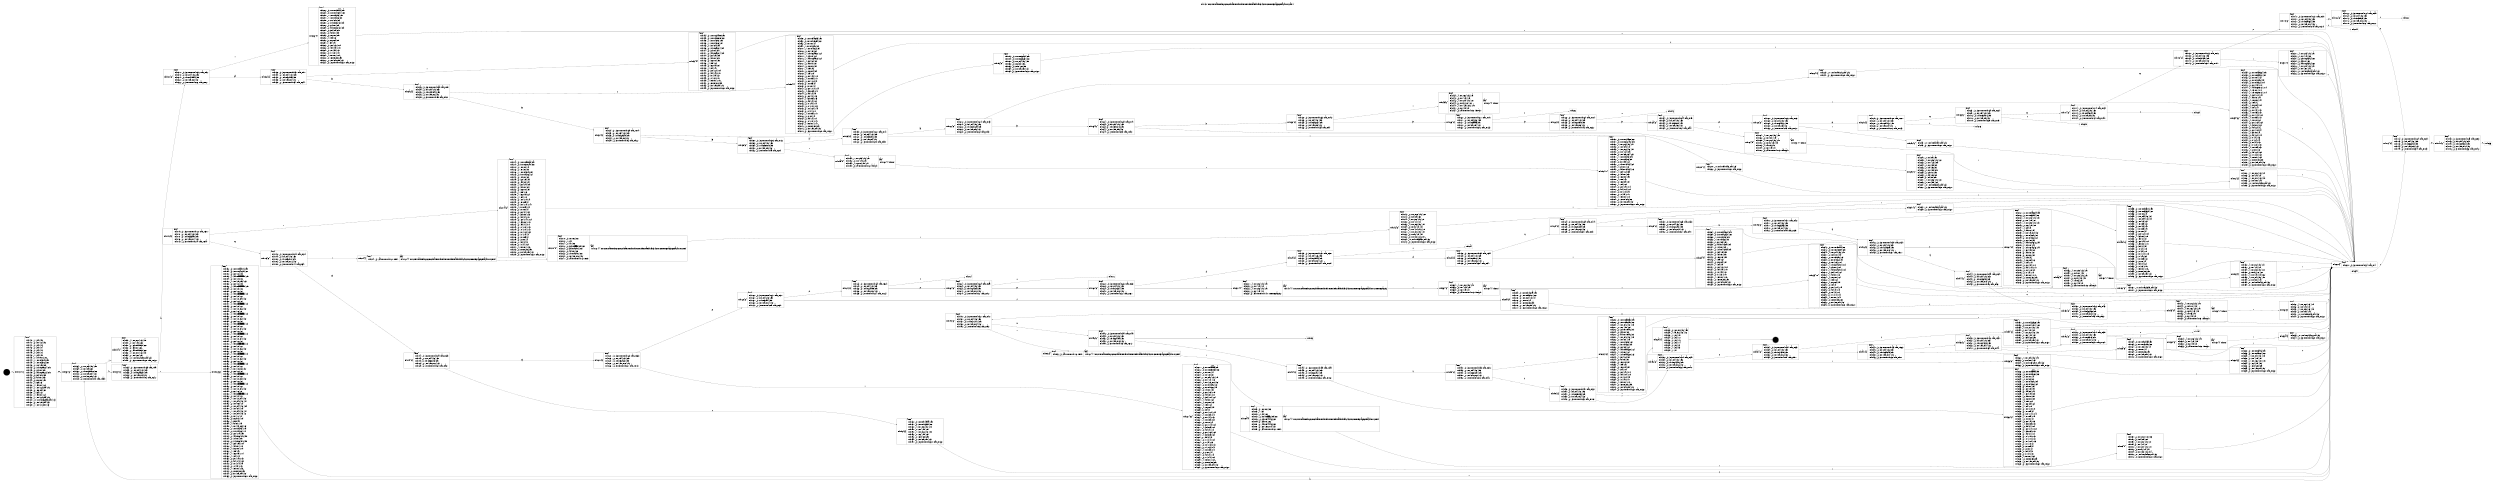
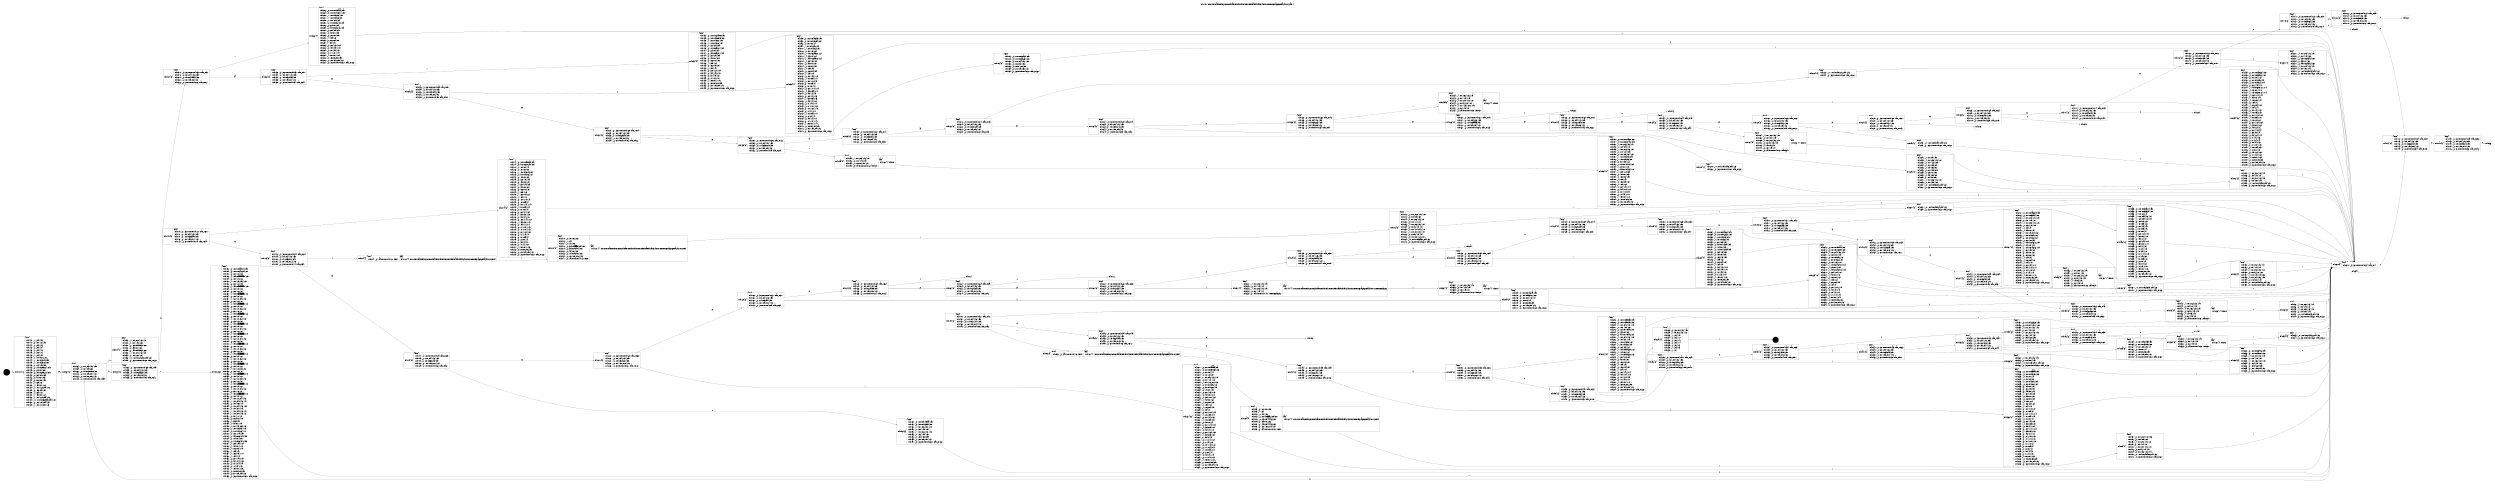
(1526, 315) -> (1526, 312)
